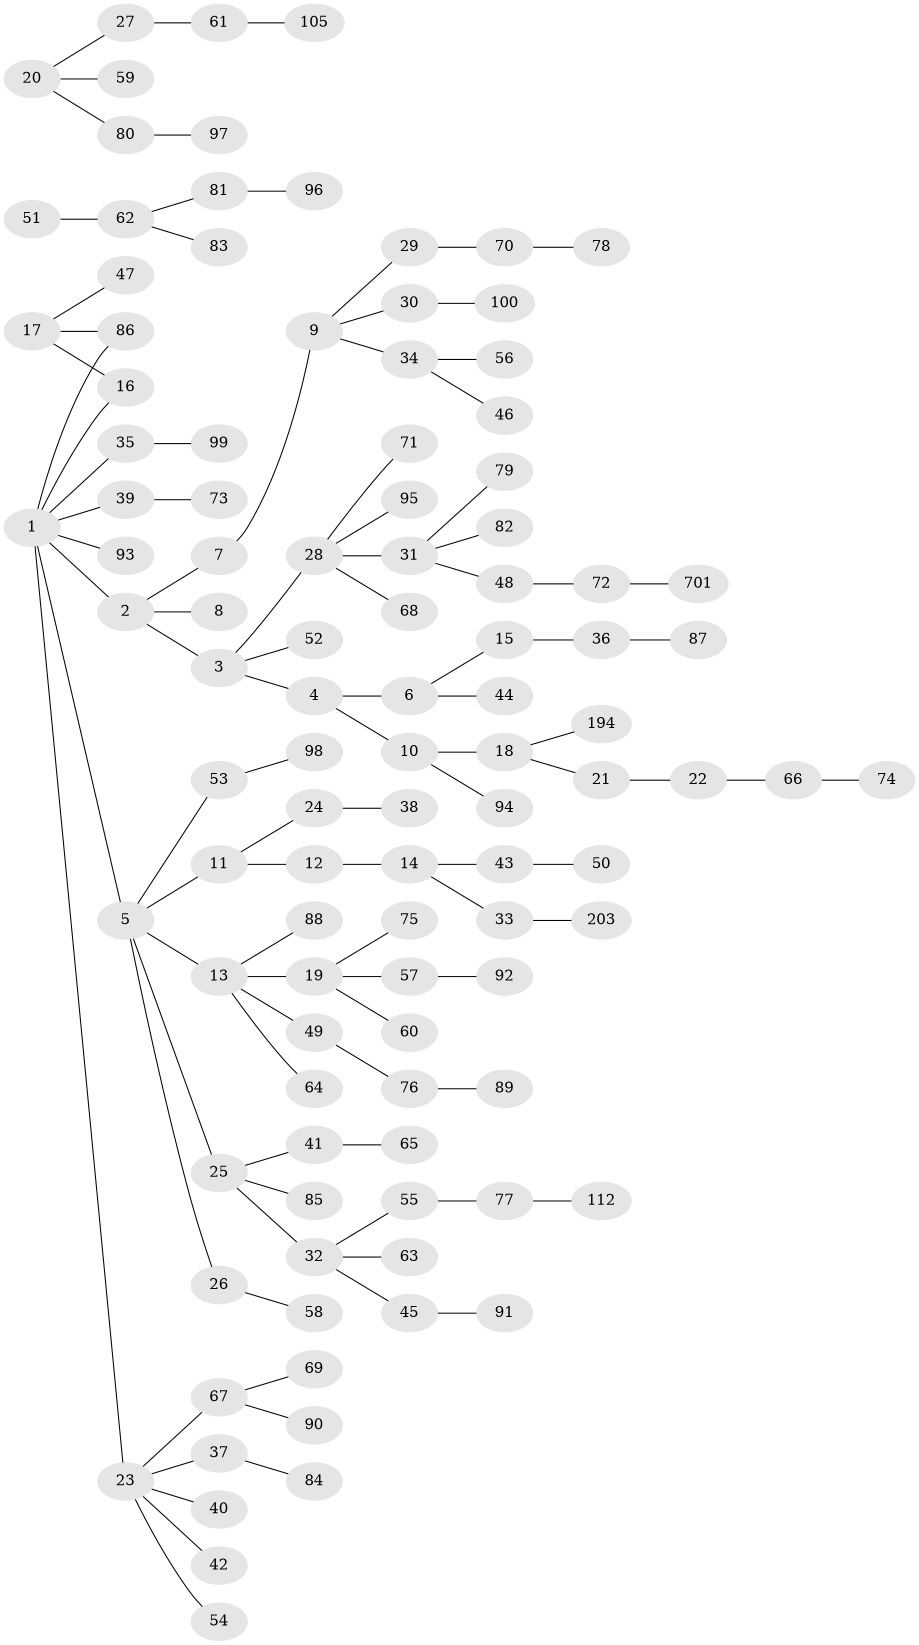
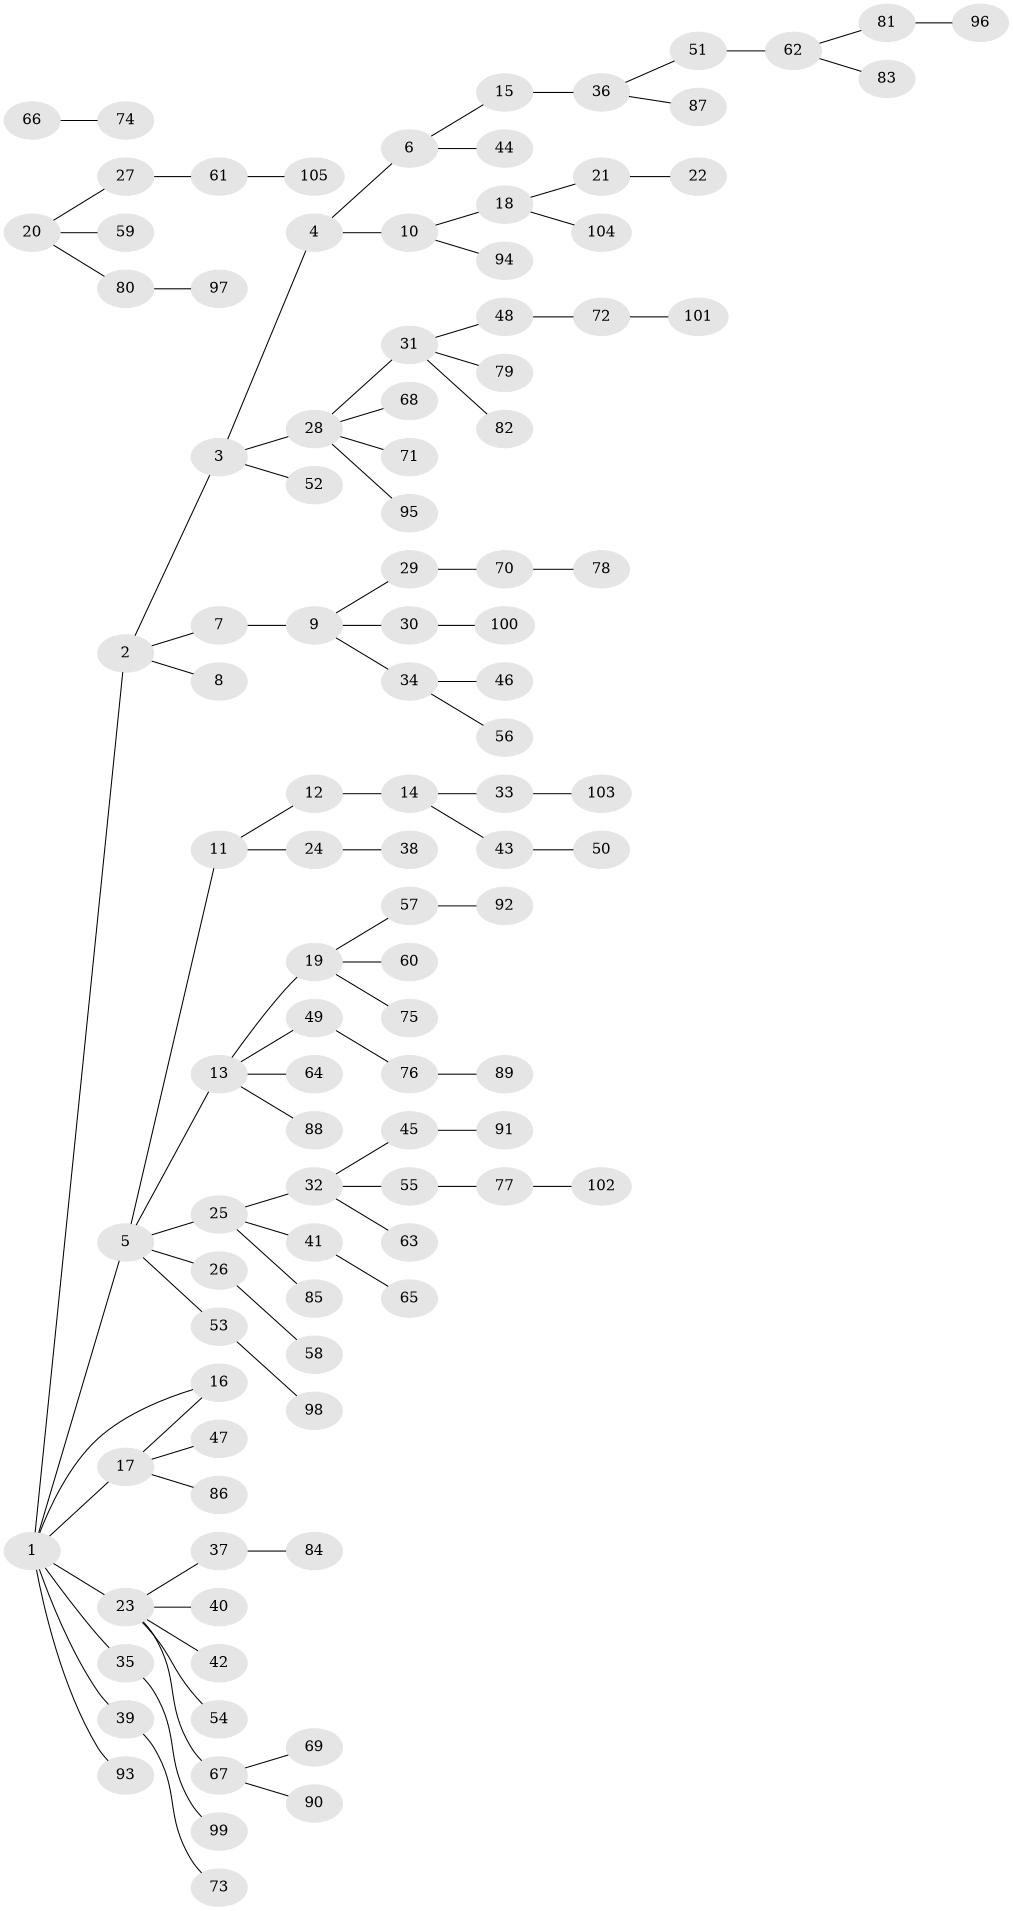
none -> (650, 72)
(65, 424) -> (79, 1509)
(698, 584) -> (698, 317)
(602, 724) -> (602, 233)
(746, 780) -> none
(602, 920) -> (602, 794)
(602, 1201) -> (602, 1186)
